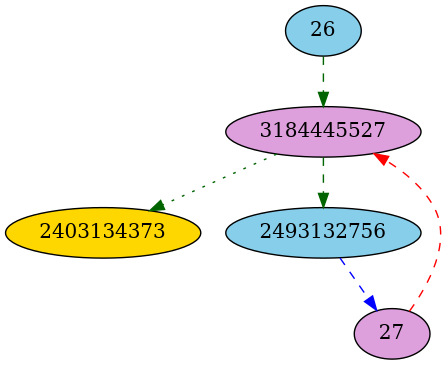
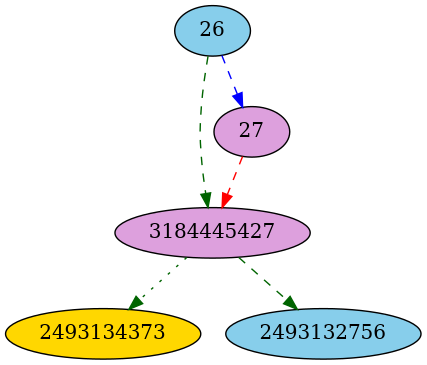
(323, 132) -> (213, 233)
(103, 233) -> (103, 334)
(354, 278) -> (230, 75)
